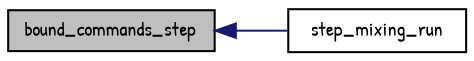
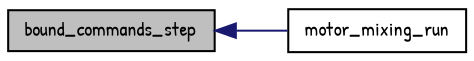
(377, 31) -> (377, 31)
